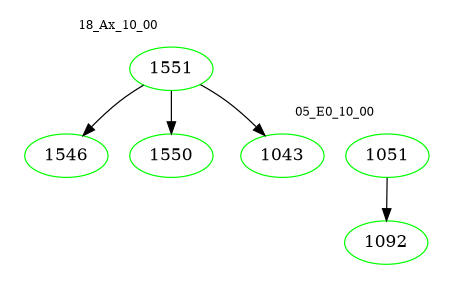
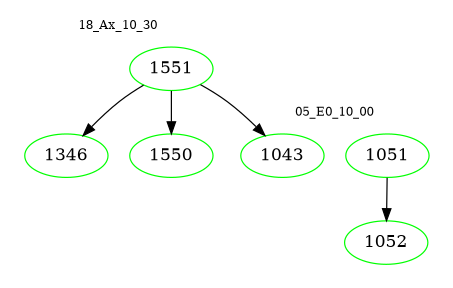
(118, 26) -> (118, 26)
(66, 156) -> (66, 156)
(386, 243) -> (386, 243)
